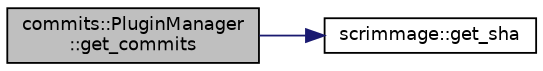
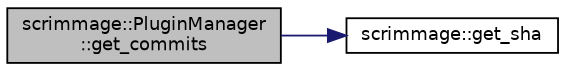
(133, 36) -> (144, 36)
